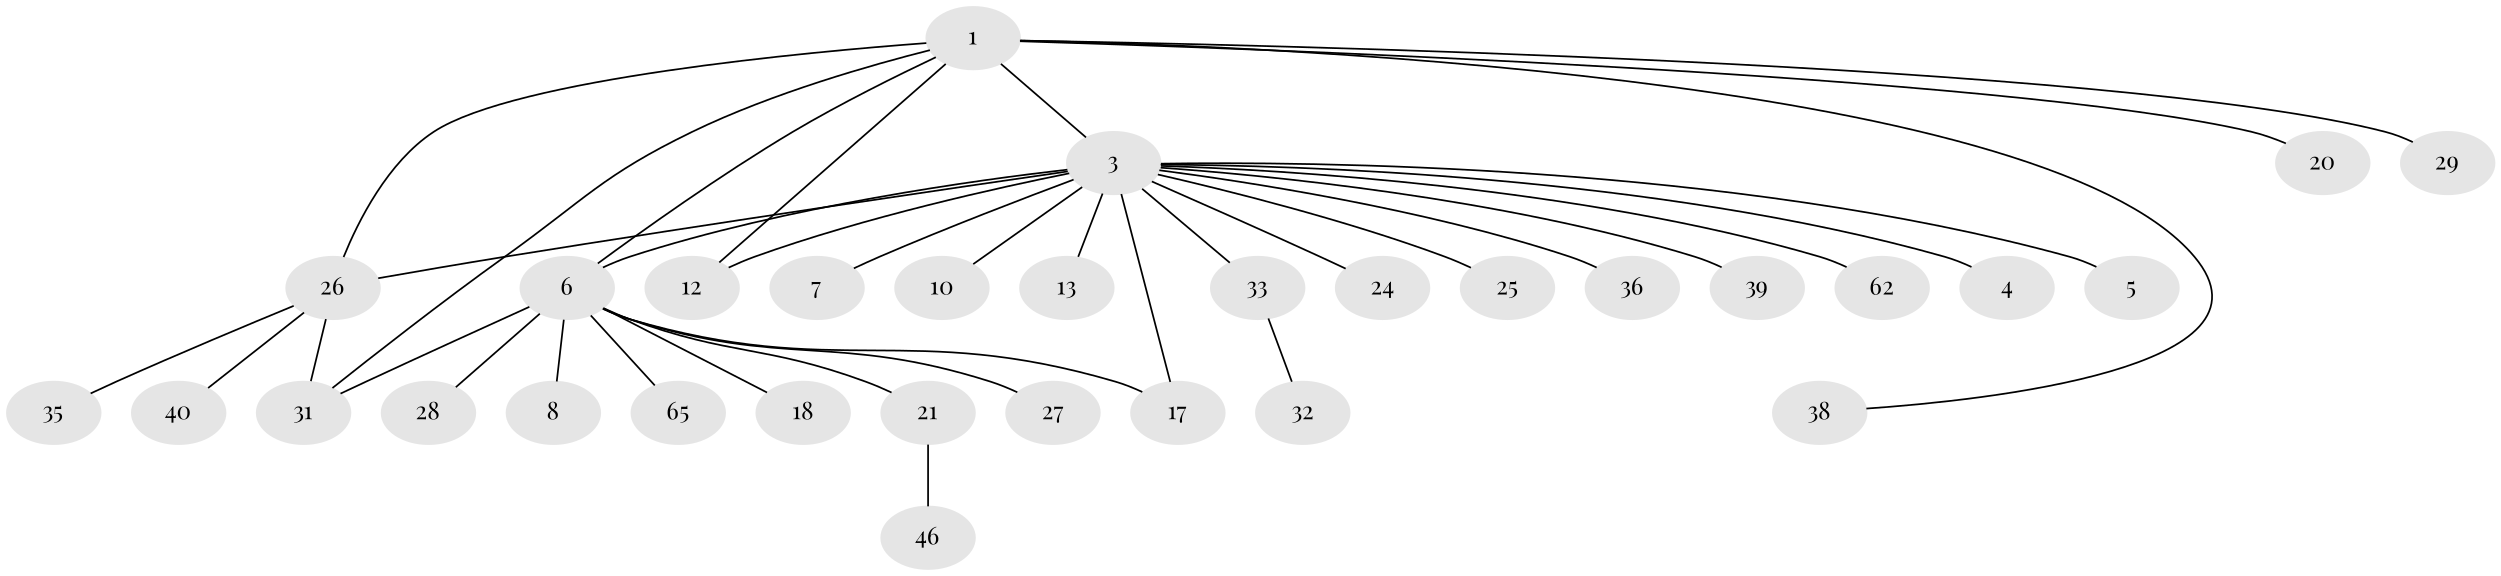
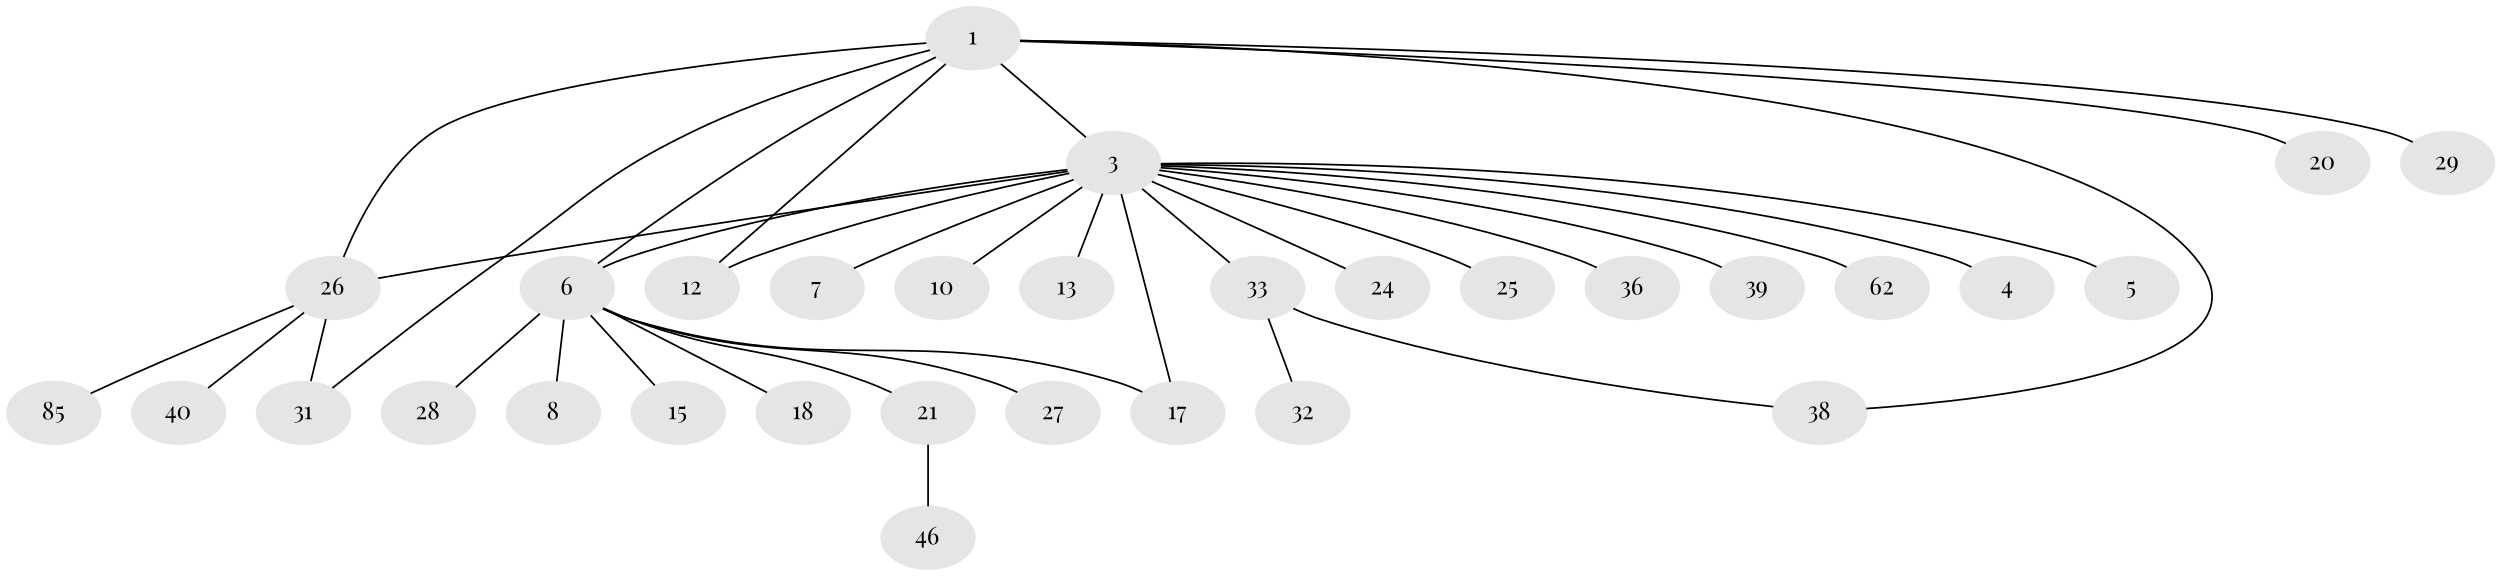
(435, 350) -> none
none -> (1530, 371)
(54, 413) -> (54, 413)
(678, 413) -> (678, 413)
